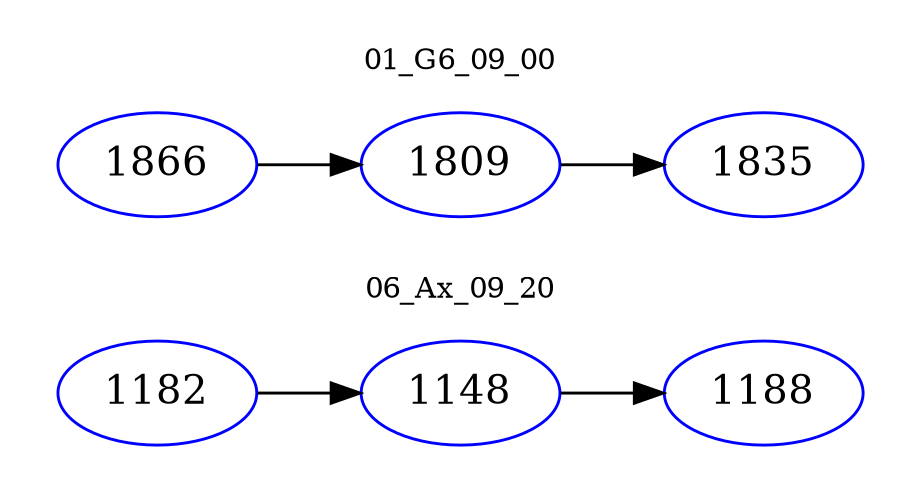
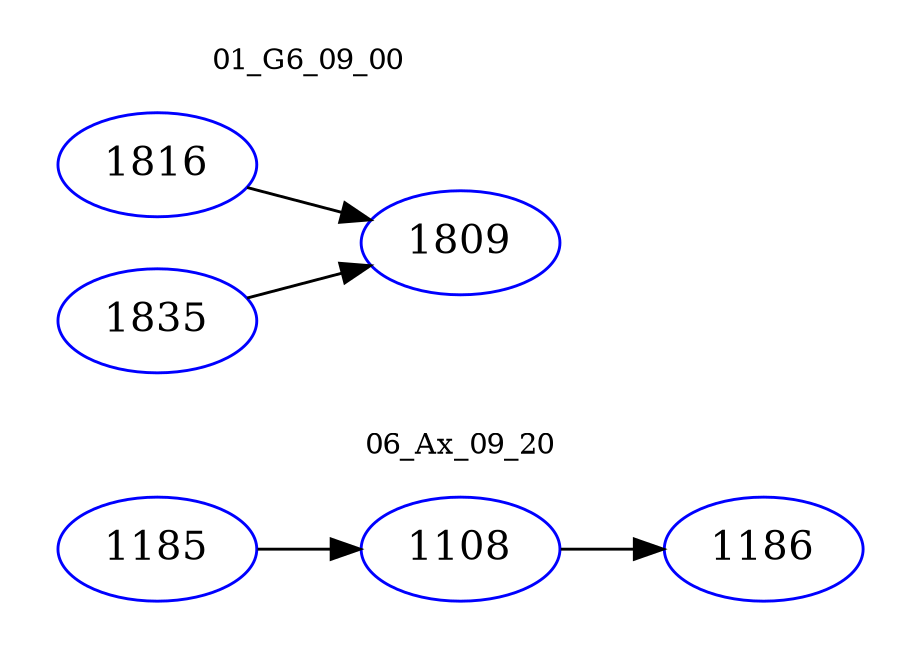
(157, 165) -> (157, 165)
(597, 165) -> (295, 286)
(157, 393) -> (157, 549)
(461, 393) -> (461, 549)
(764, 393) -> (764, 549)
